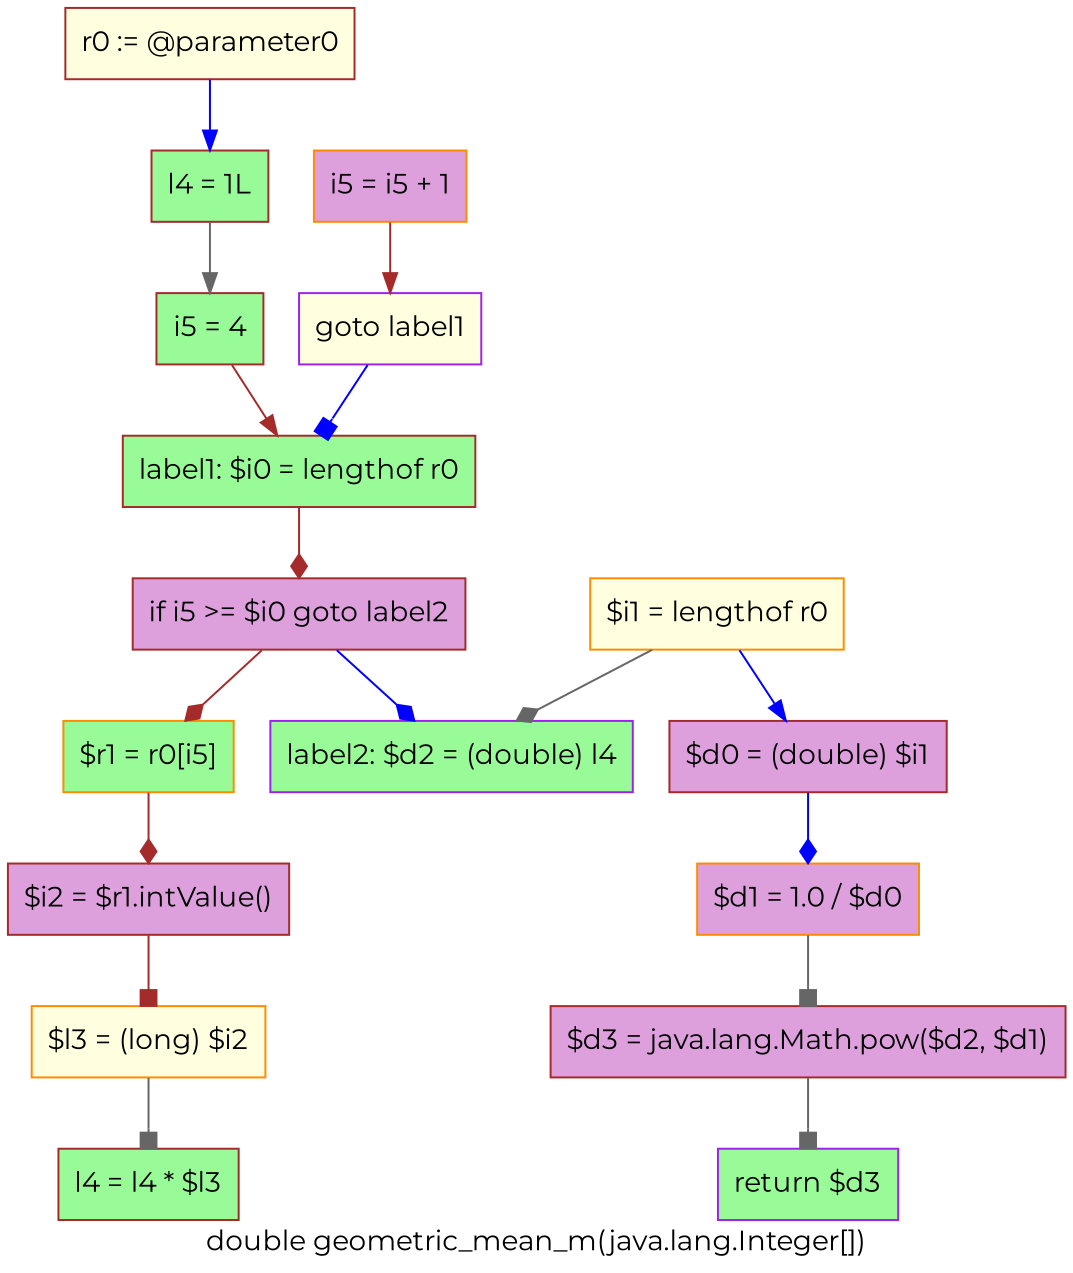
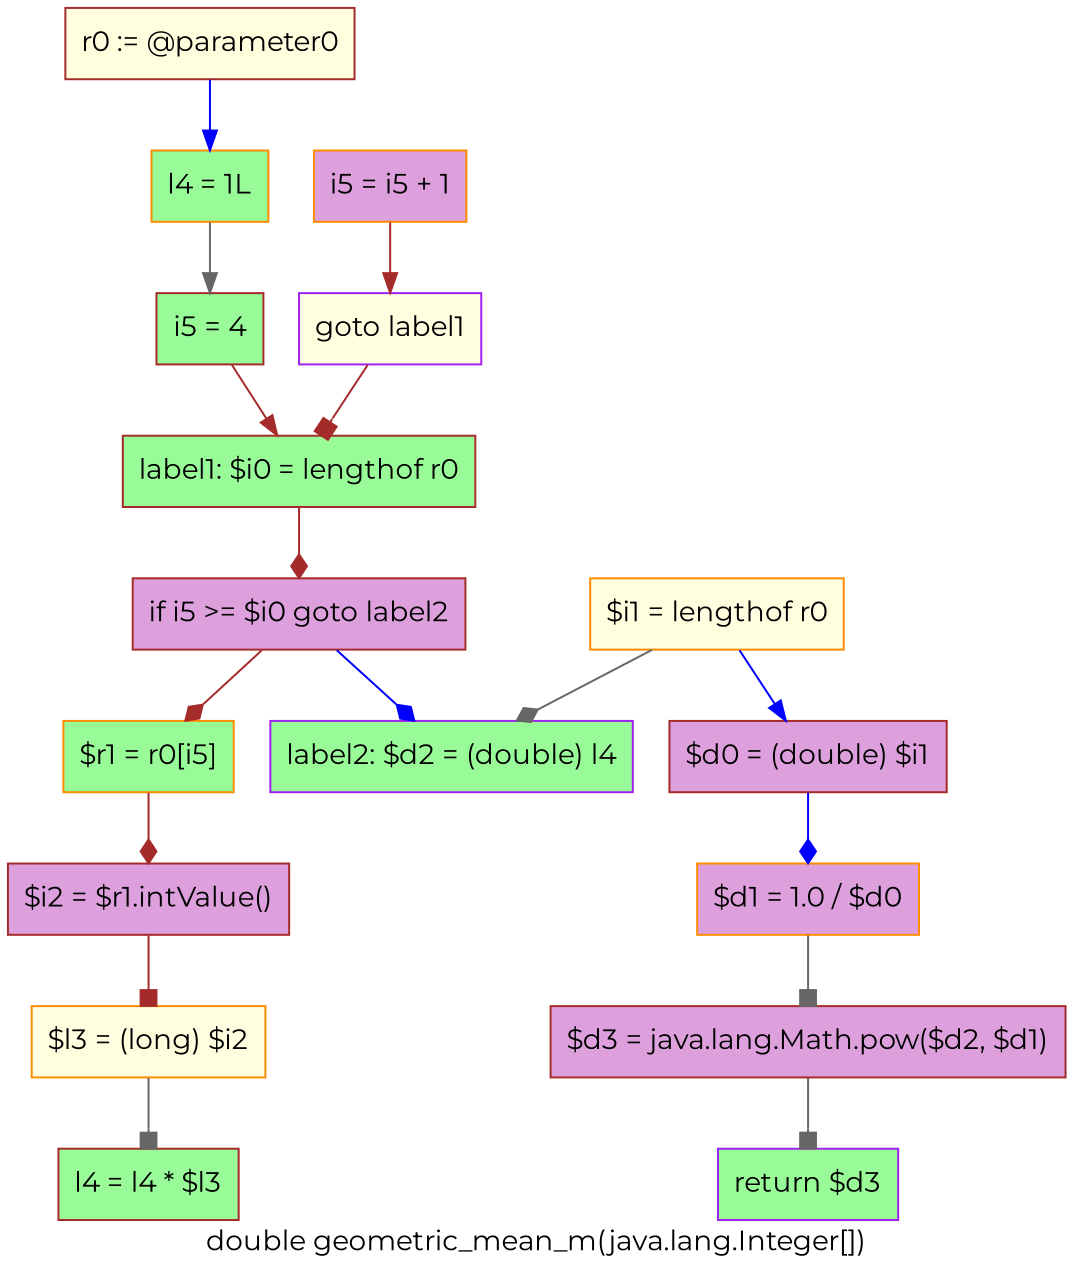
(210, 186) -> (210, 186)
(350, 392) -> (350, 392)
